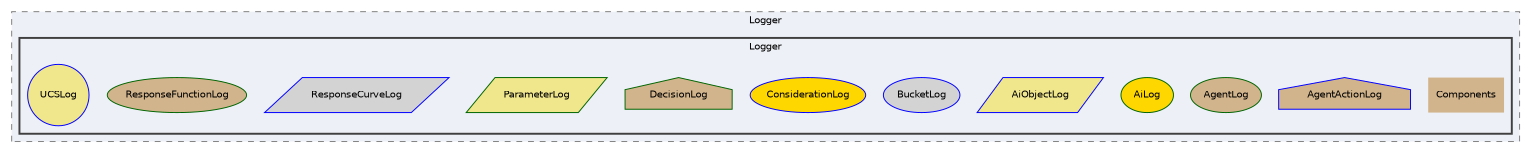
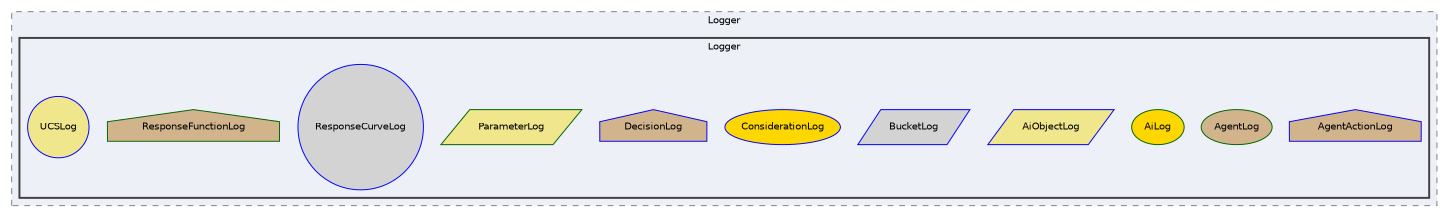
(177, 95) -> (193, 127)
(357, 95) -> (361, 127)
(679, 95) -> (653, 127)
(922, 95) -> (914, 127)
(1466, 95) -> none
